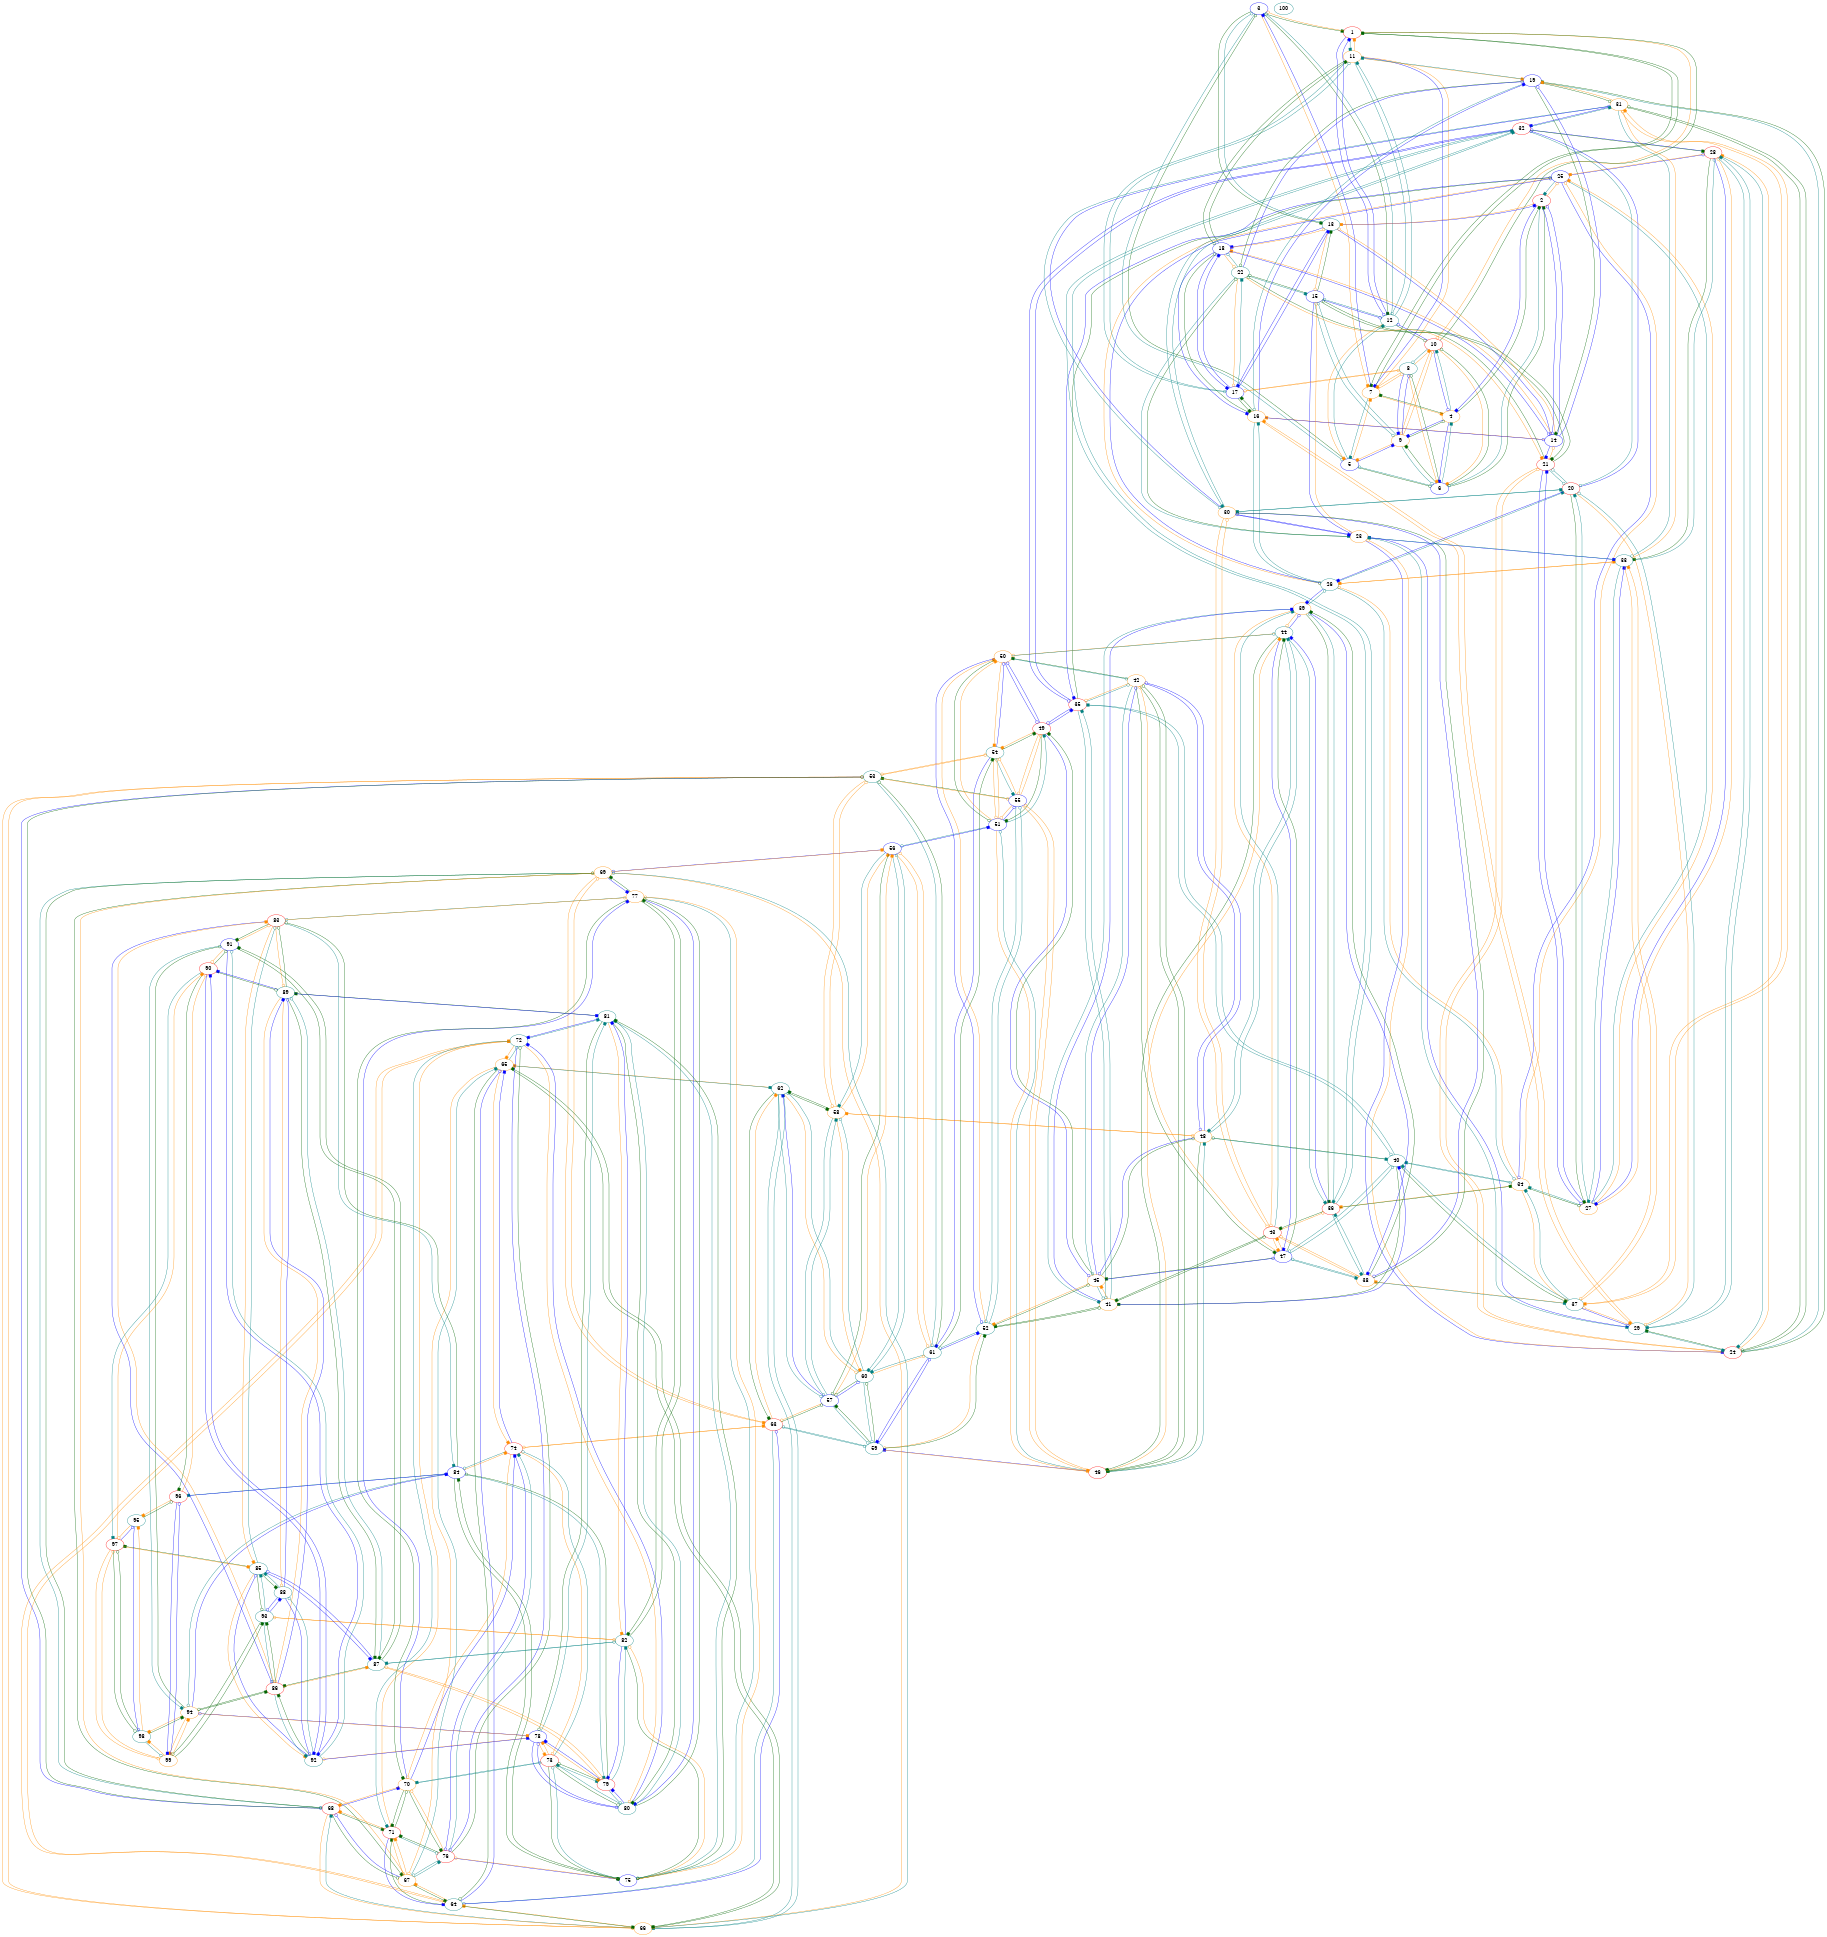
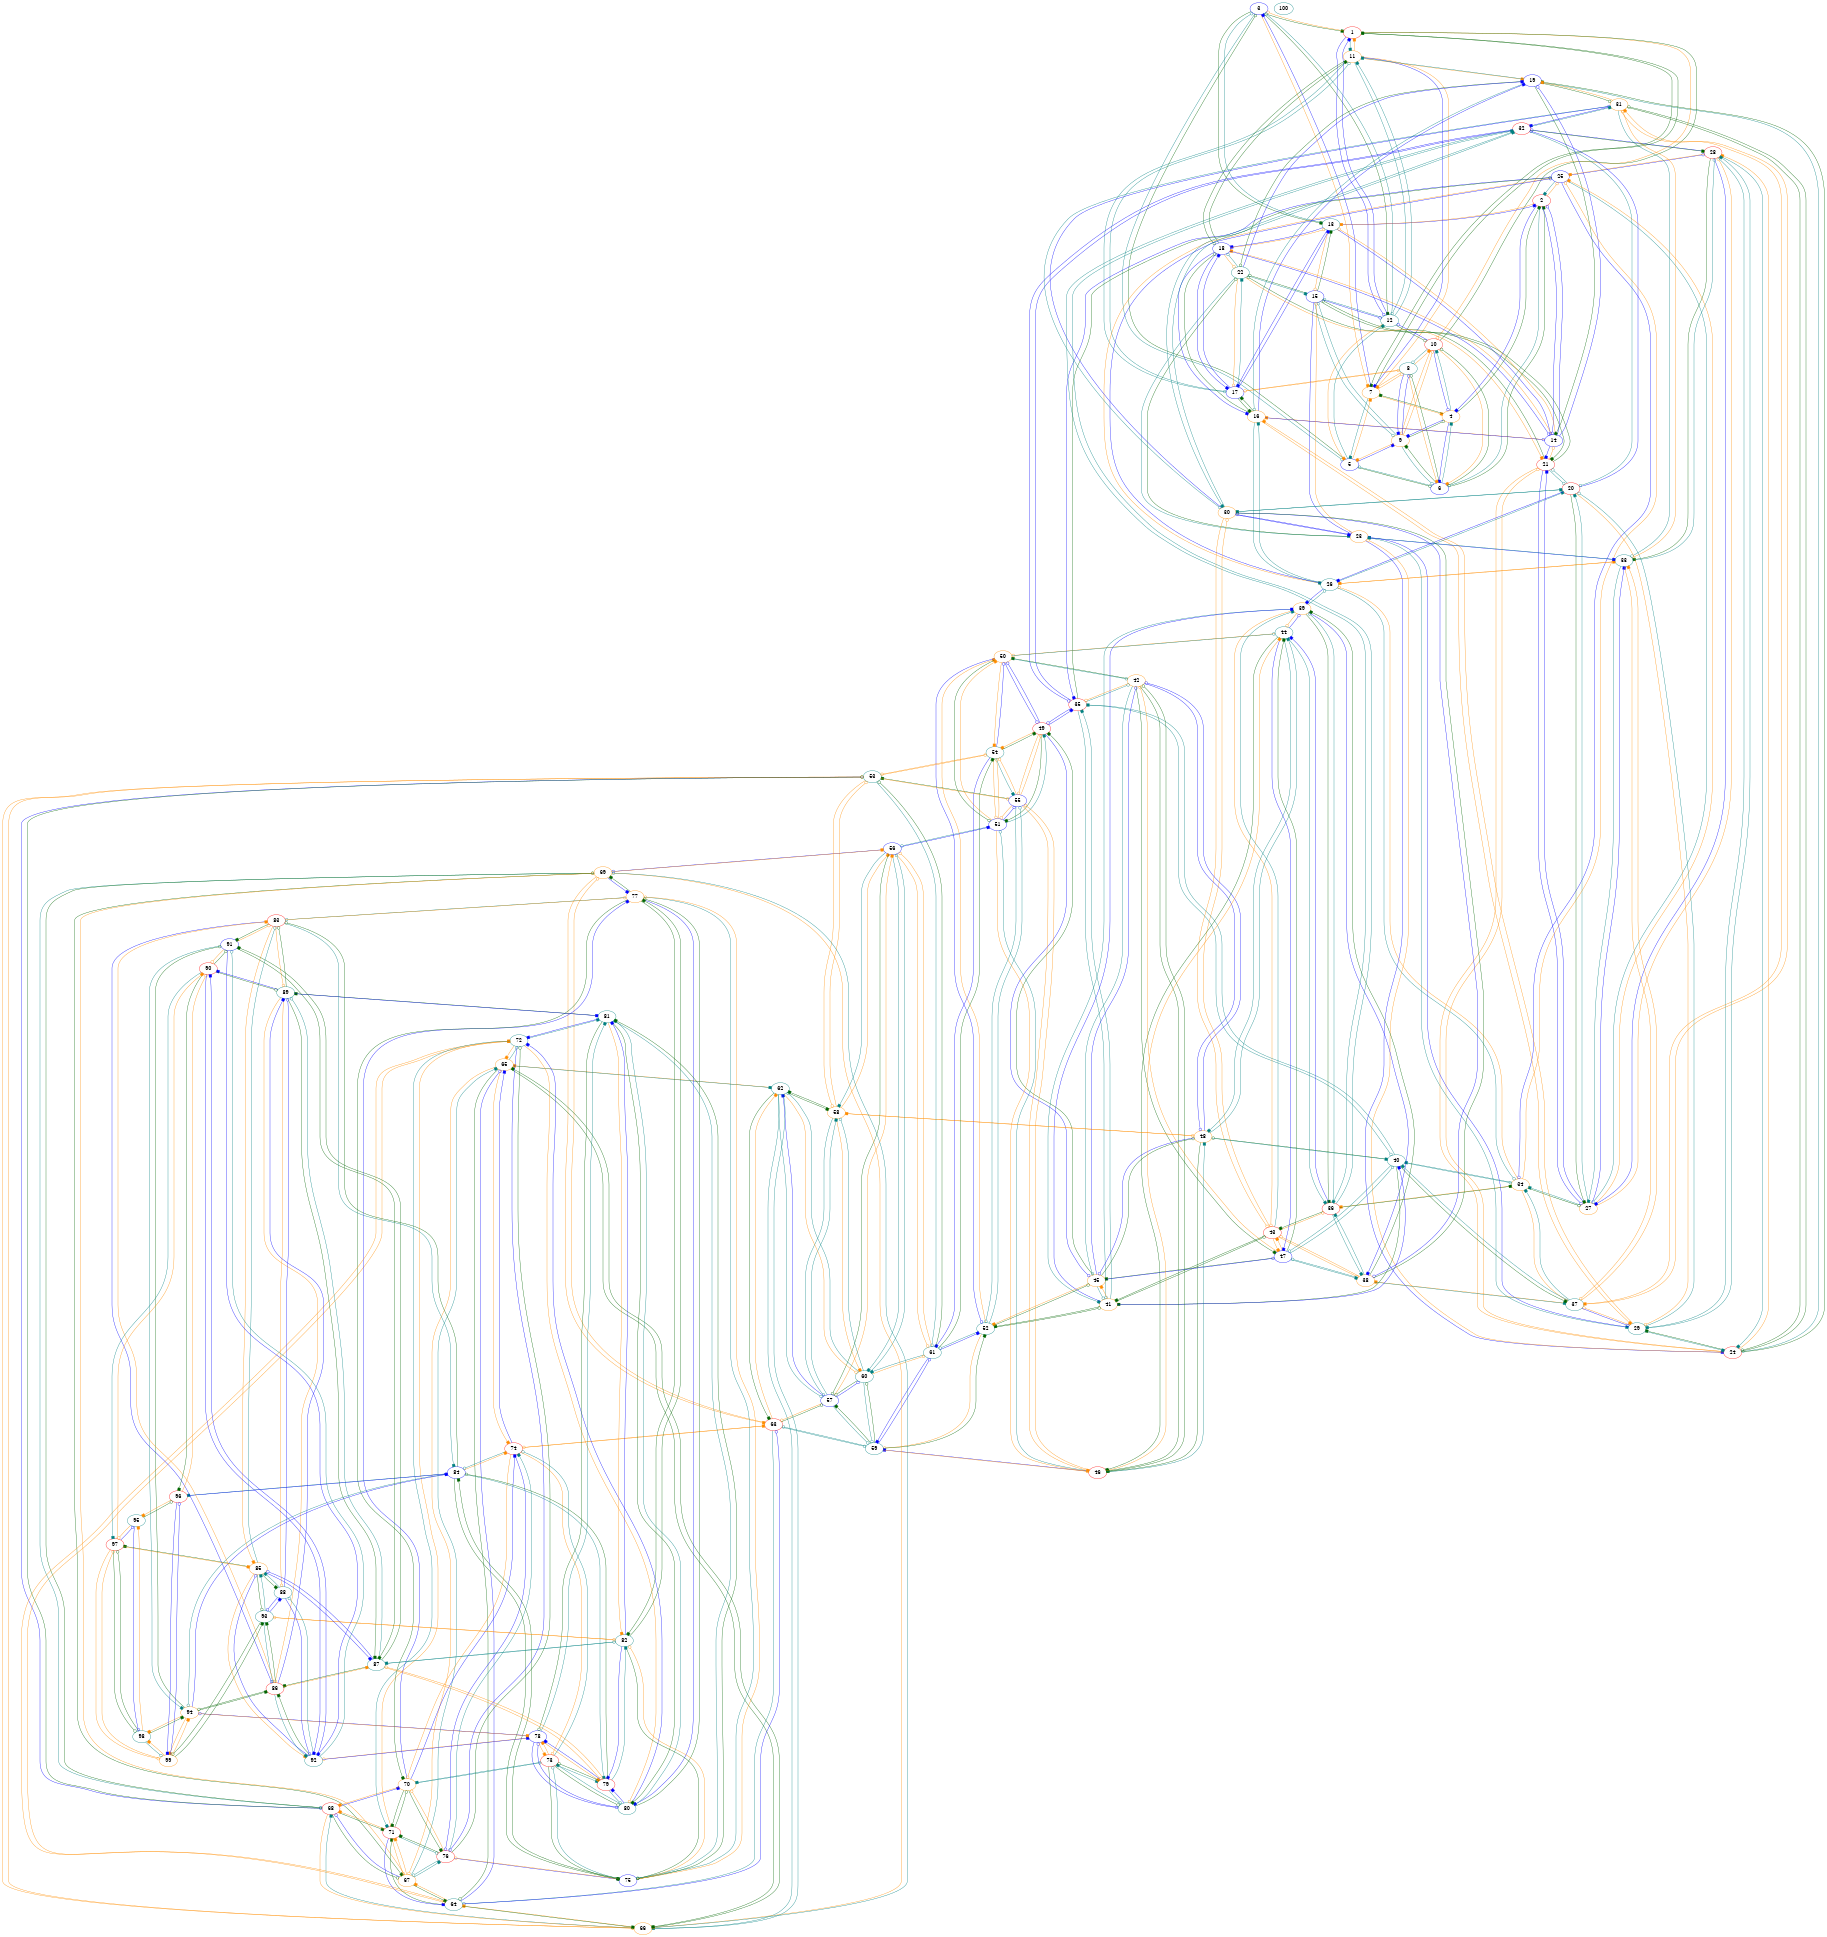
(1329, 130) -> (1329, 130)
(1253, 522) -> (1253, 522)
(258, 1569) -> (258, 1569)
